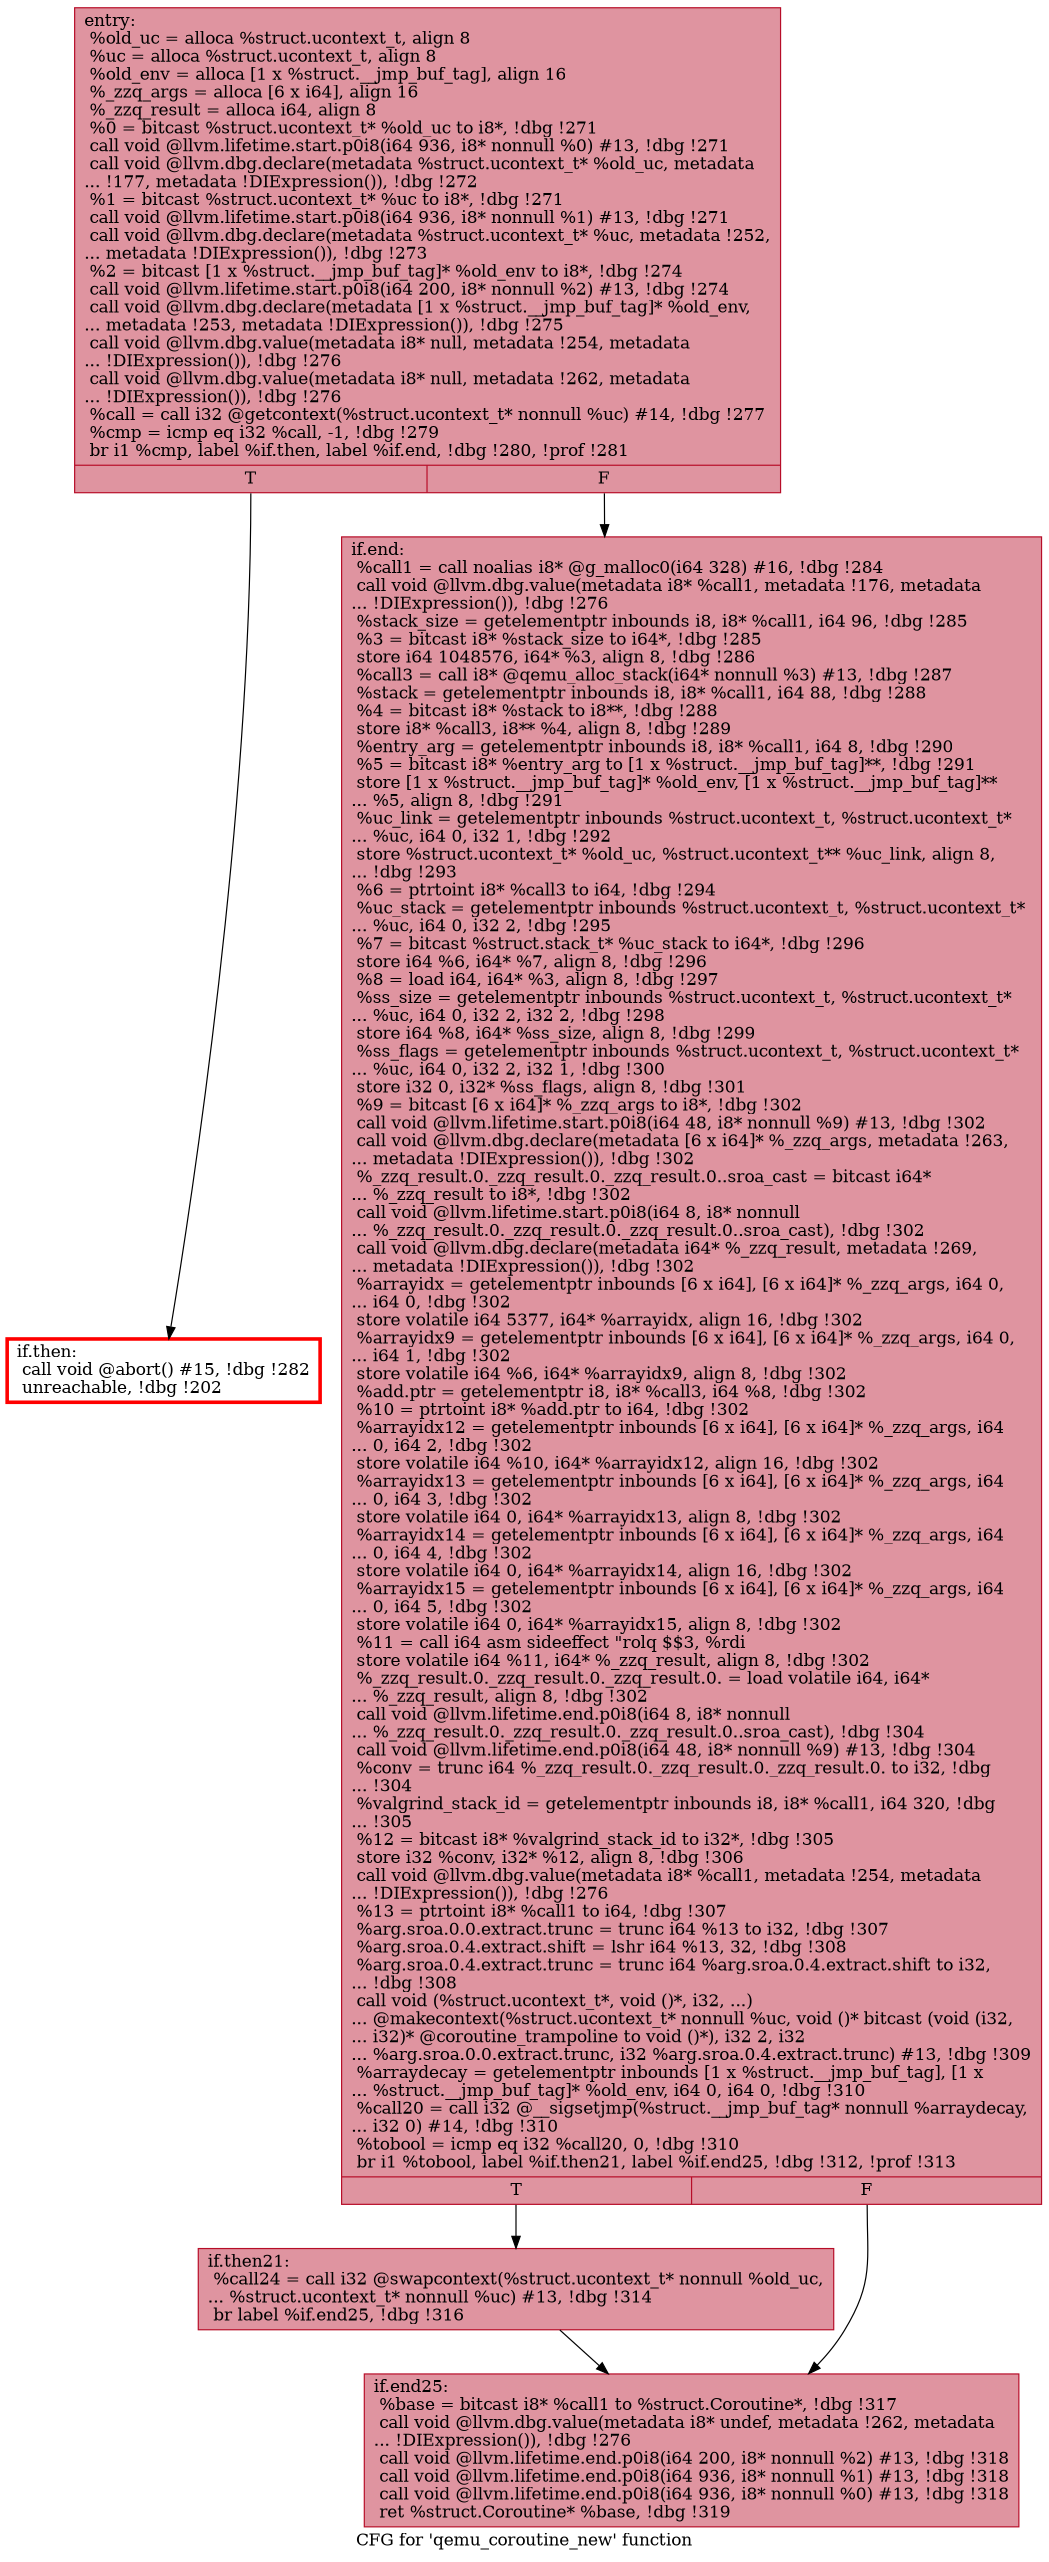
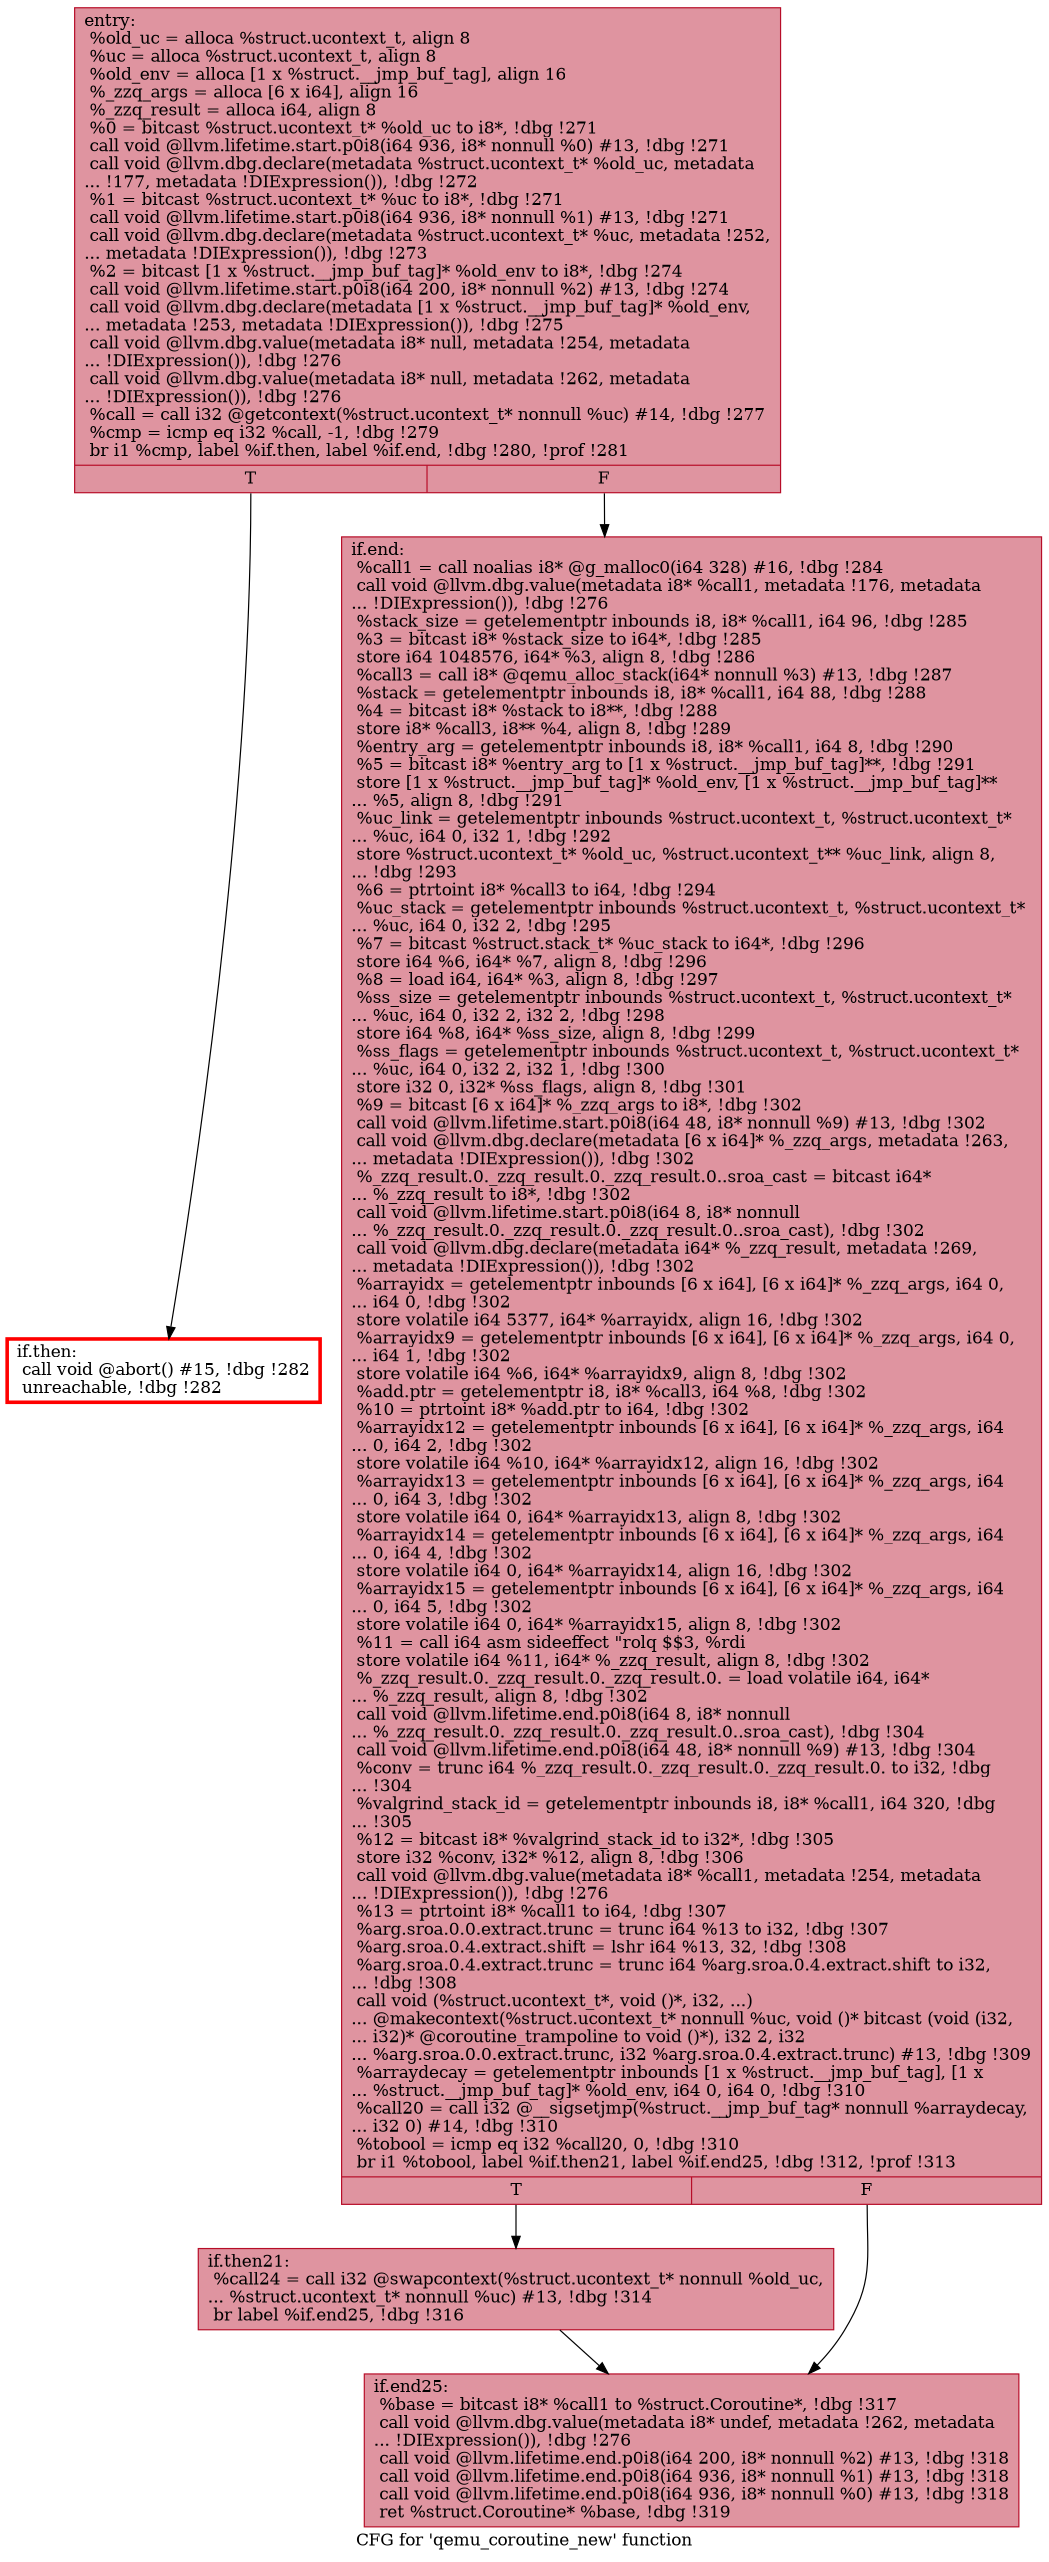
(119, 1388) -> (119, 1388)
